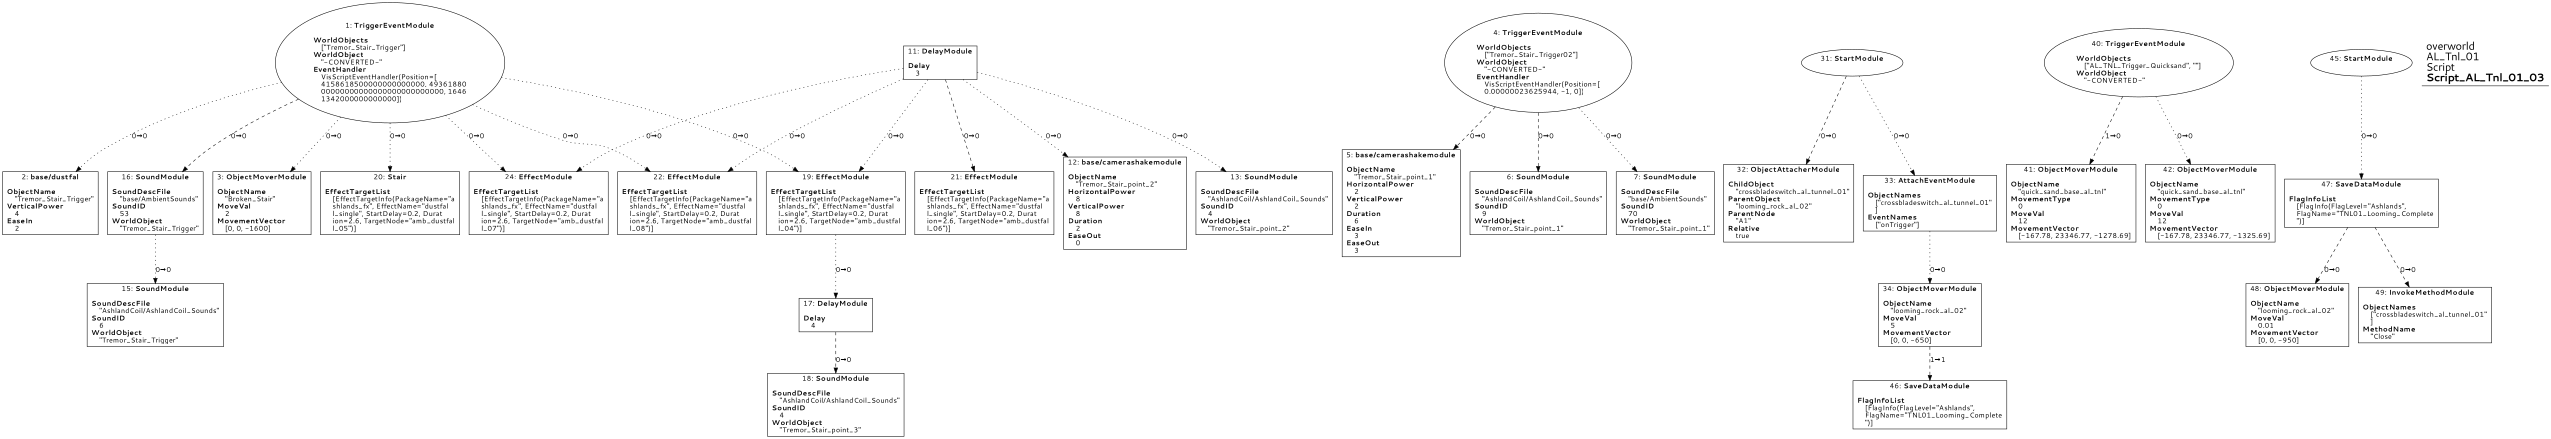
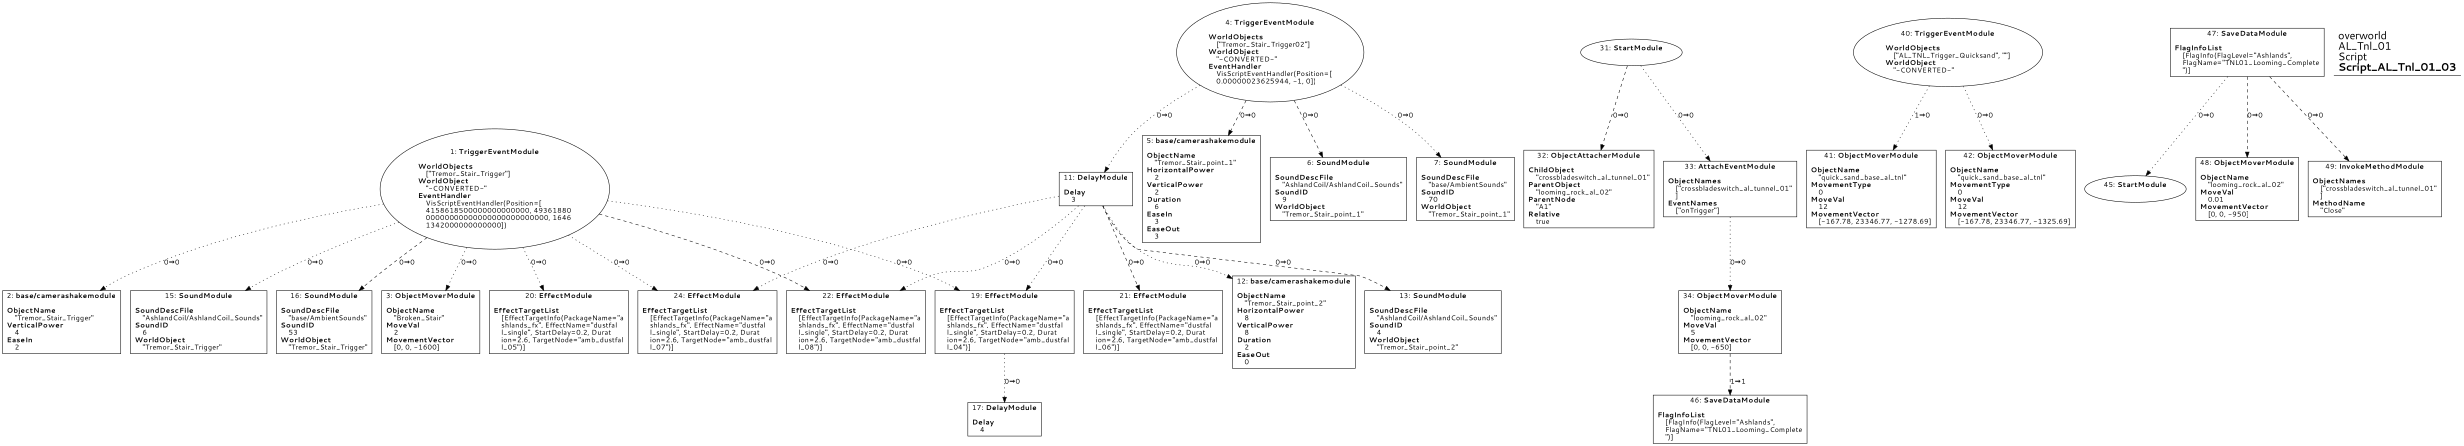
(1103, 111) -> (1235, 261)
none -> (1148, 120)
(2361, 125) -> (2188, 124)
(2107, 128) -> (1913, 116)
(559, 139) -> (704, 246)
(55, 177) -> (66, 296)
(397, 177) -> (566, 296)
(155, 257) -> (323, 252)
(836, 405) -> none
